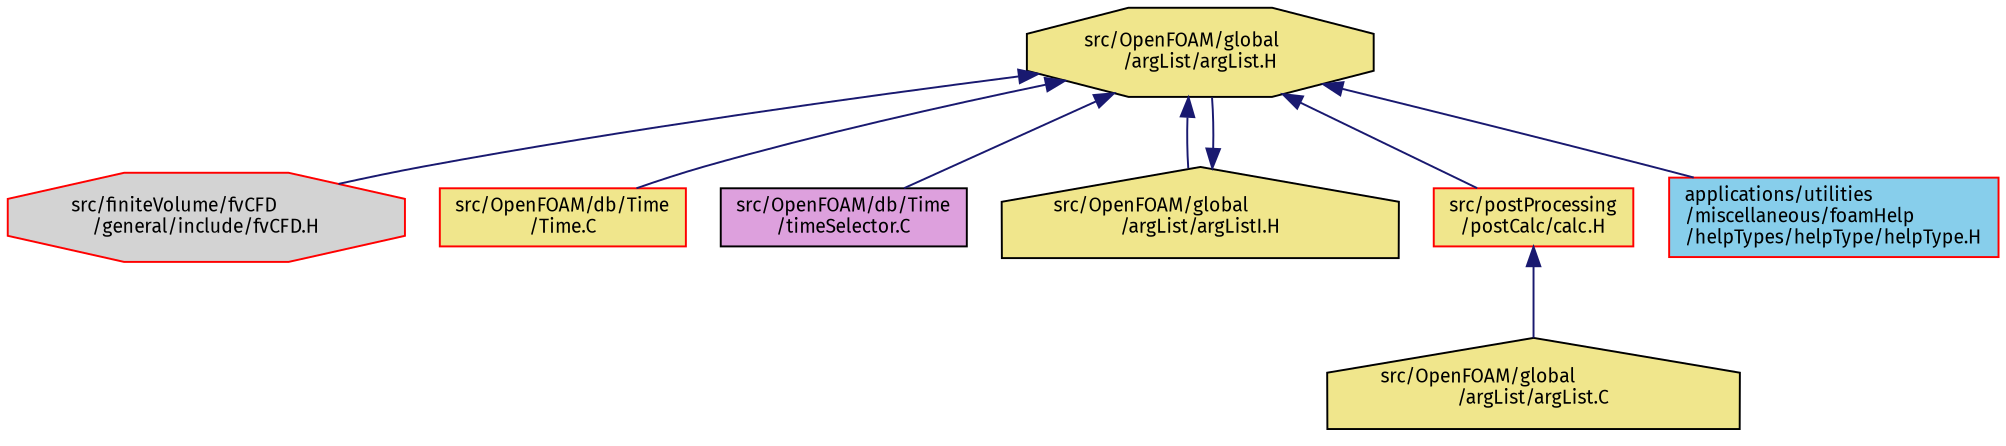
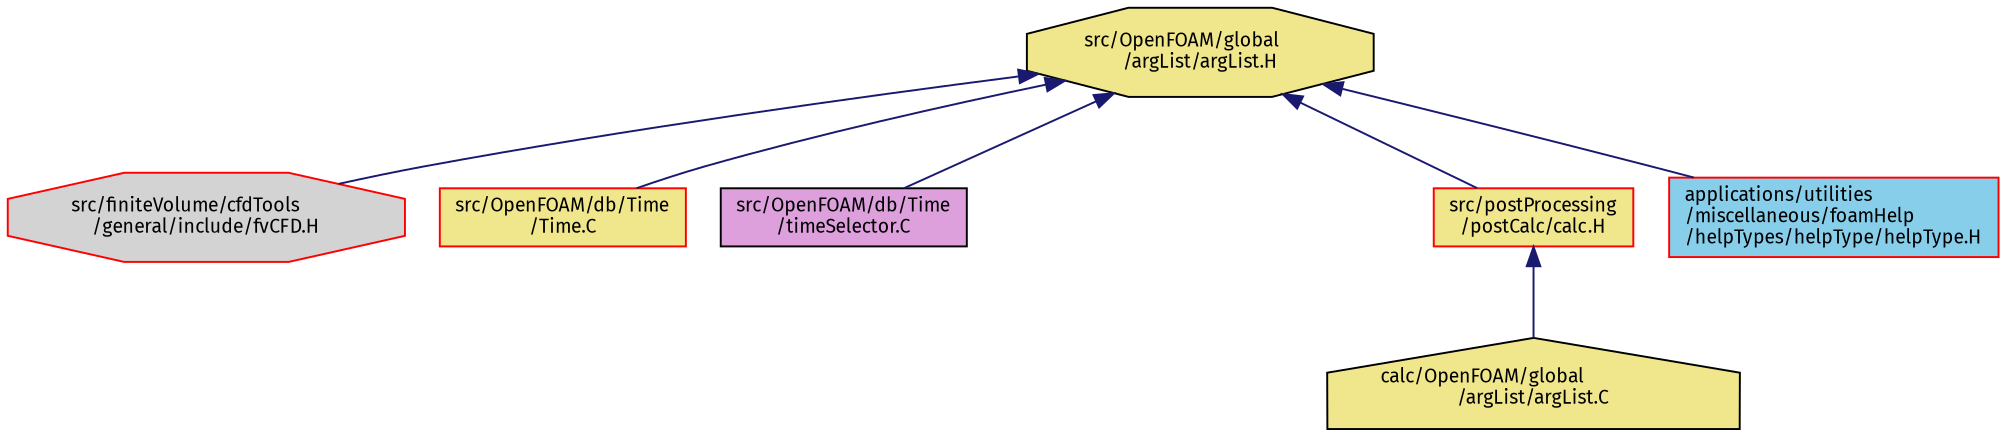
(206, 217) -> (206, 217)
(1200, 217) -> none
(1534, 388) -> (1534, 388)
